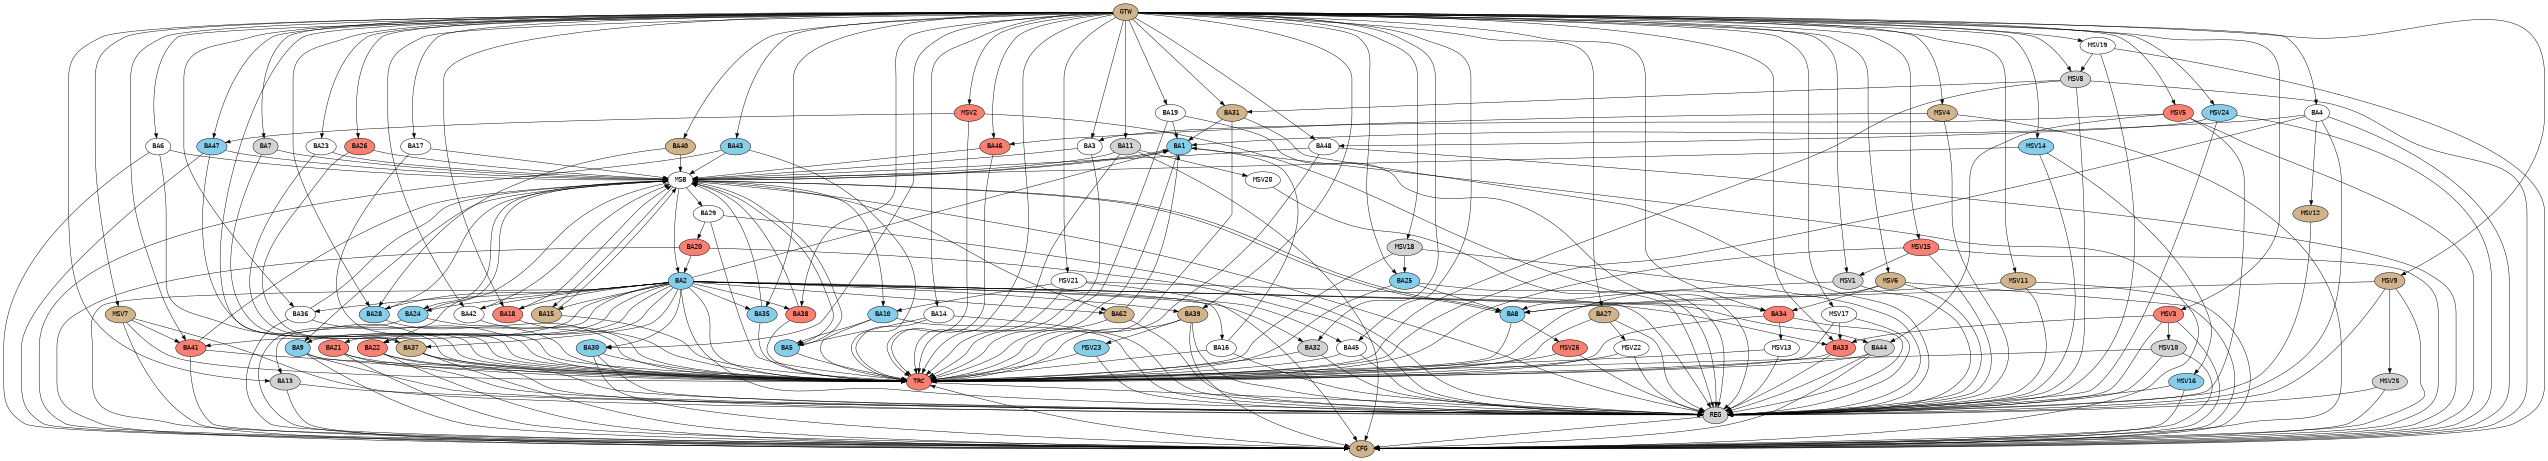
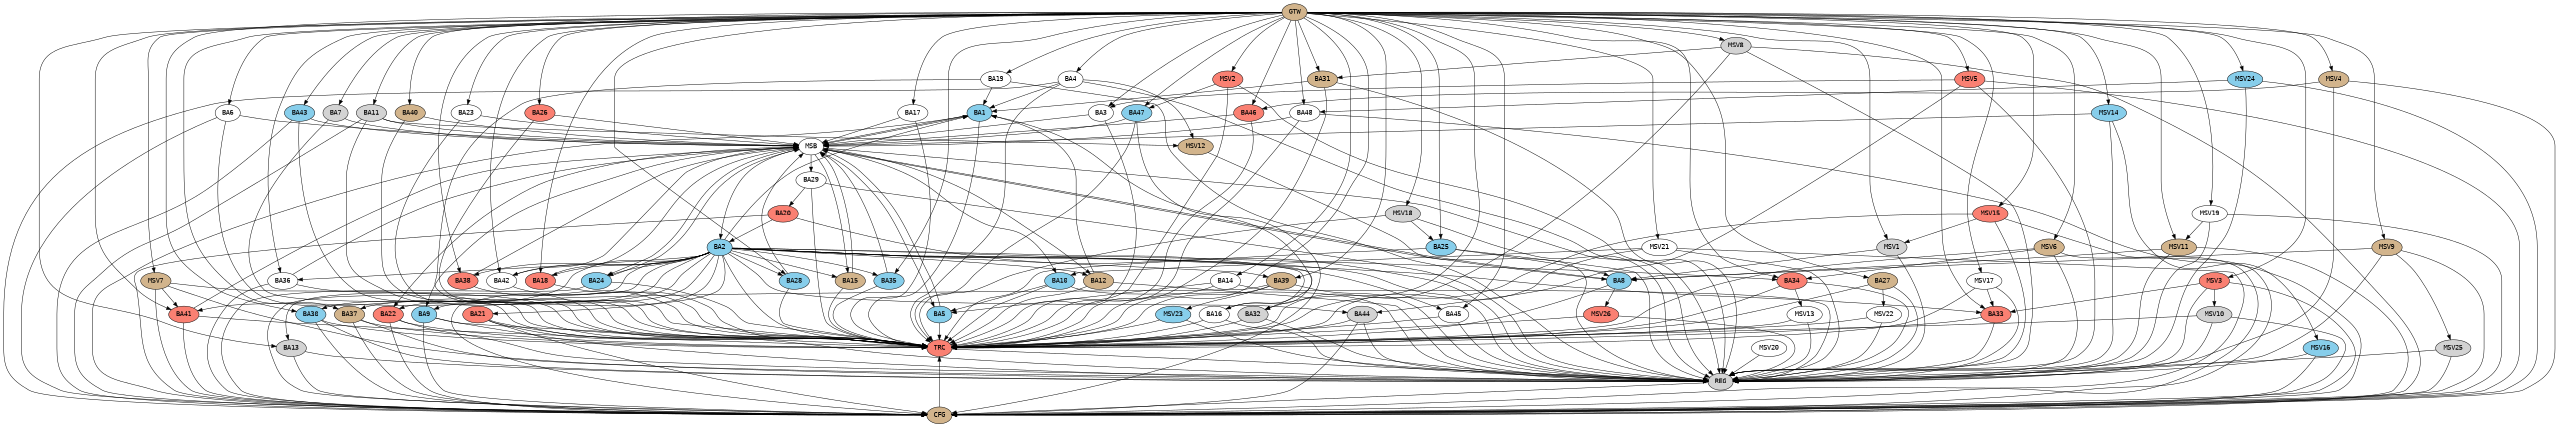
(2088, 61) -> (2196, 229)
(1191, 163) -> (817, 137)
(511, 187) -> (608, 311)
(1119, 315) -> (1099, 281)
